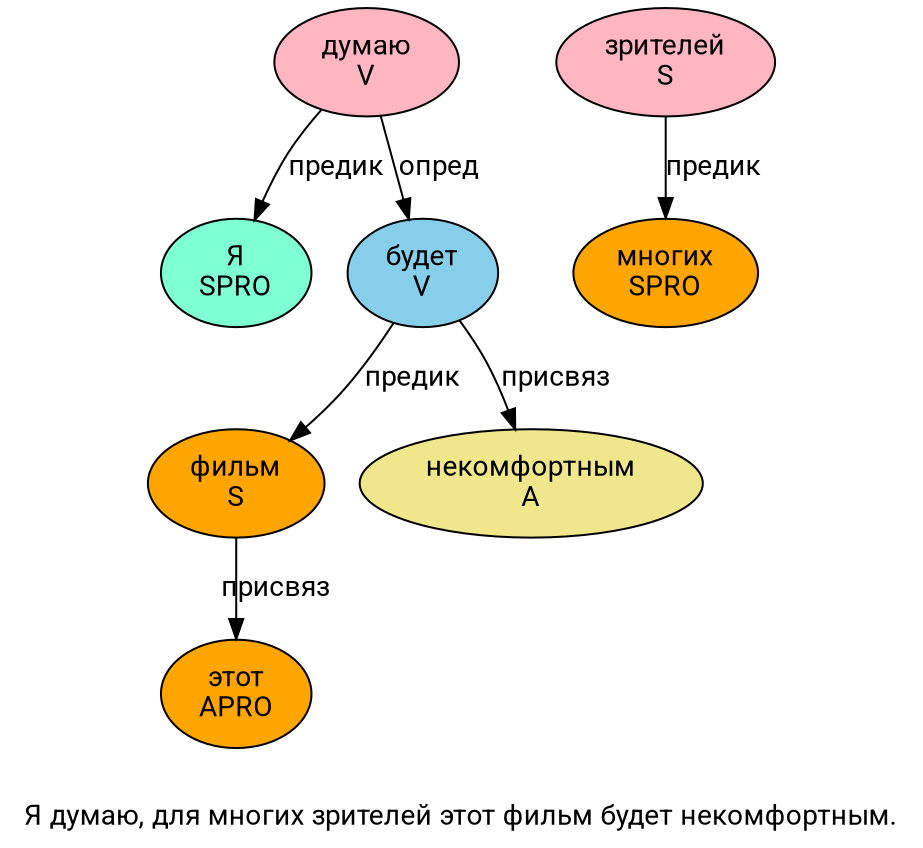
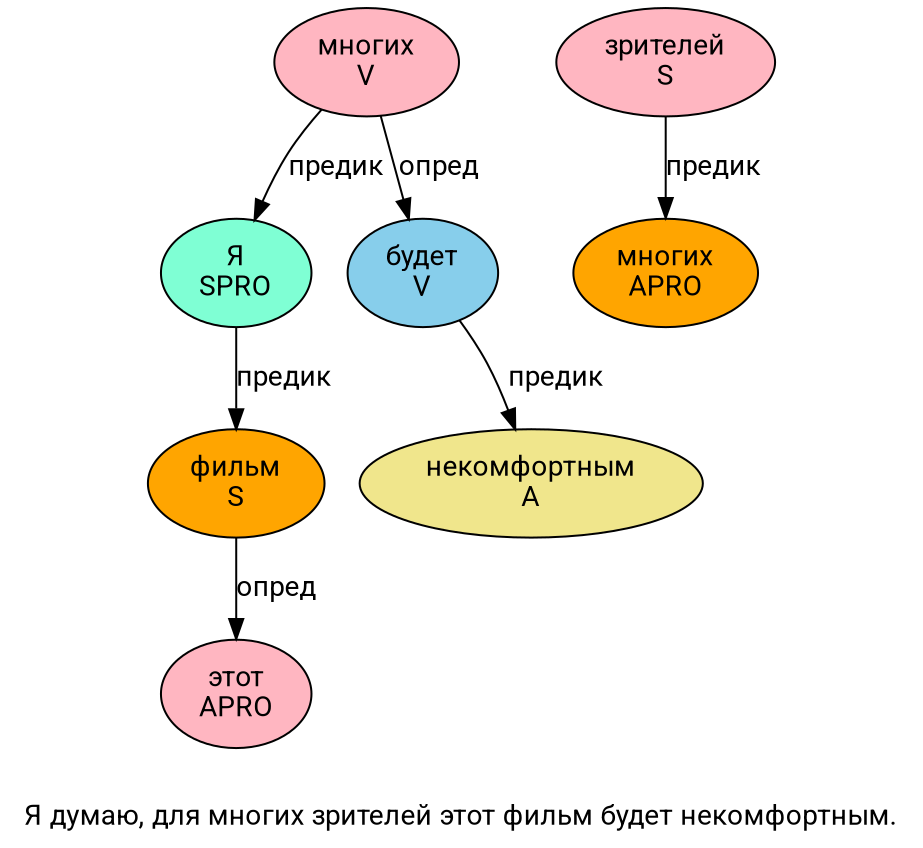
(367, 62) -> (367, 62)
(666, 273) -> (666, 273)
(556, 378) -> (556, 378)
(353, 379) -> (236, 368)
(276, 589) -> (276, 589)
(236, 694) -> (236, 694)
